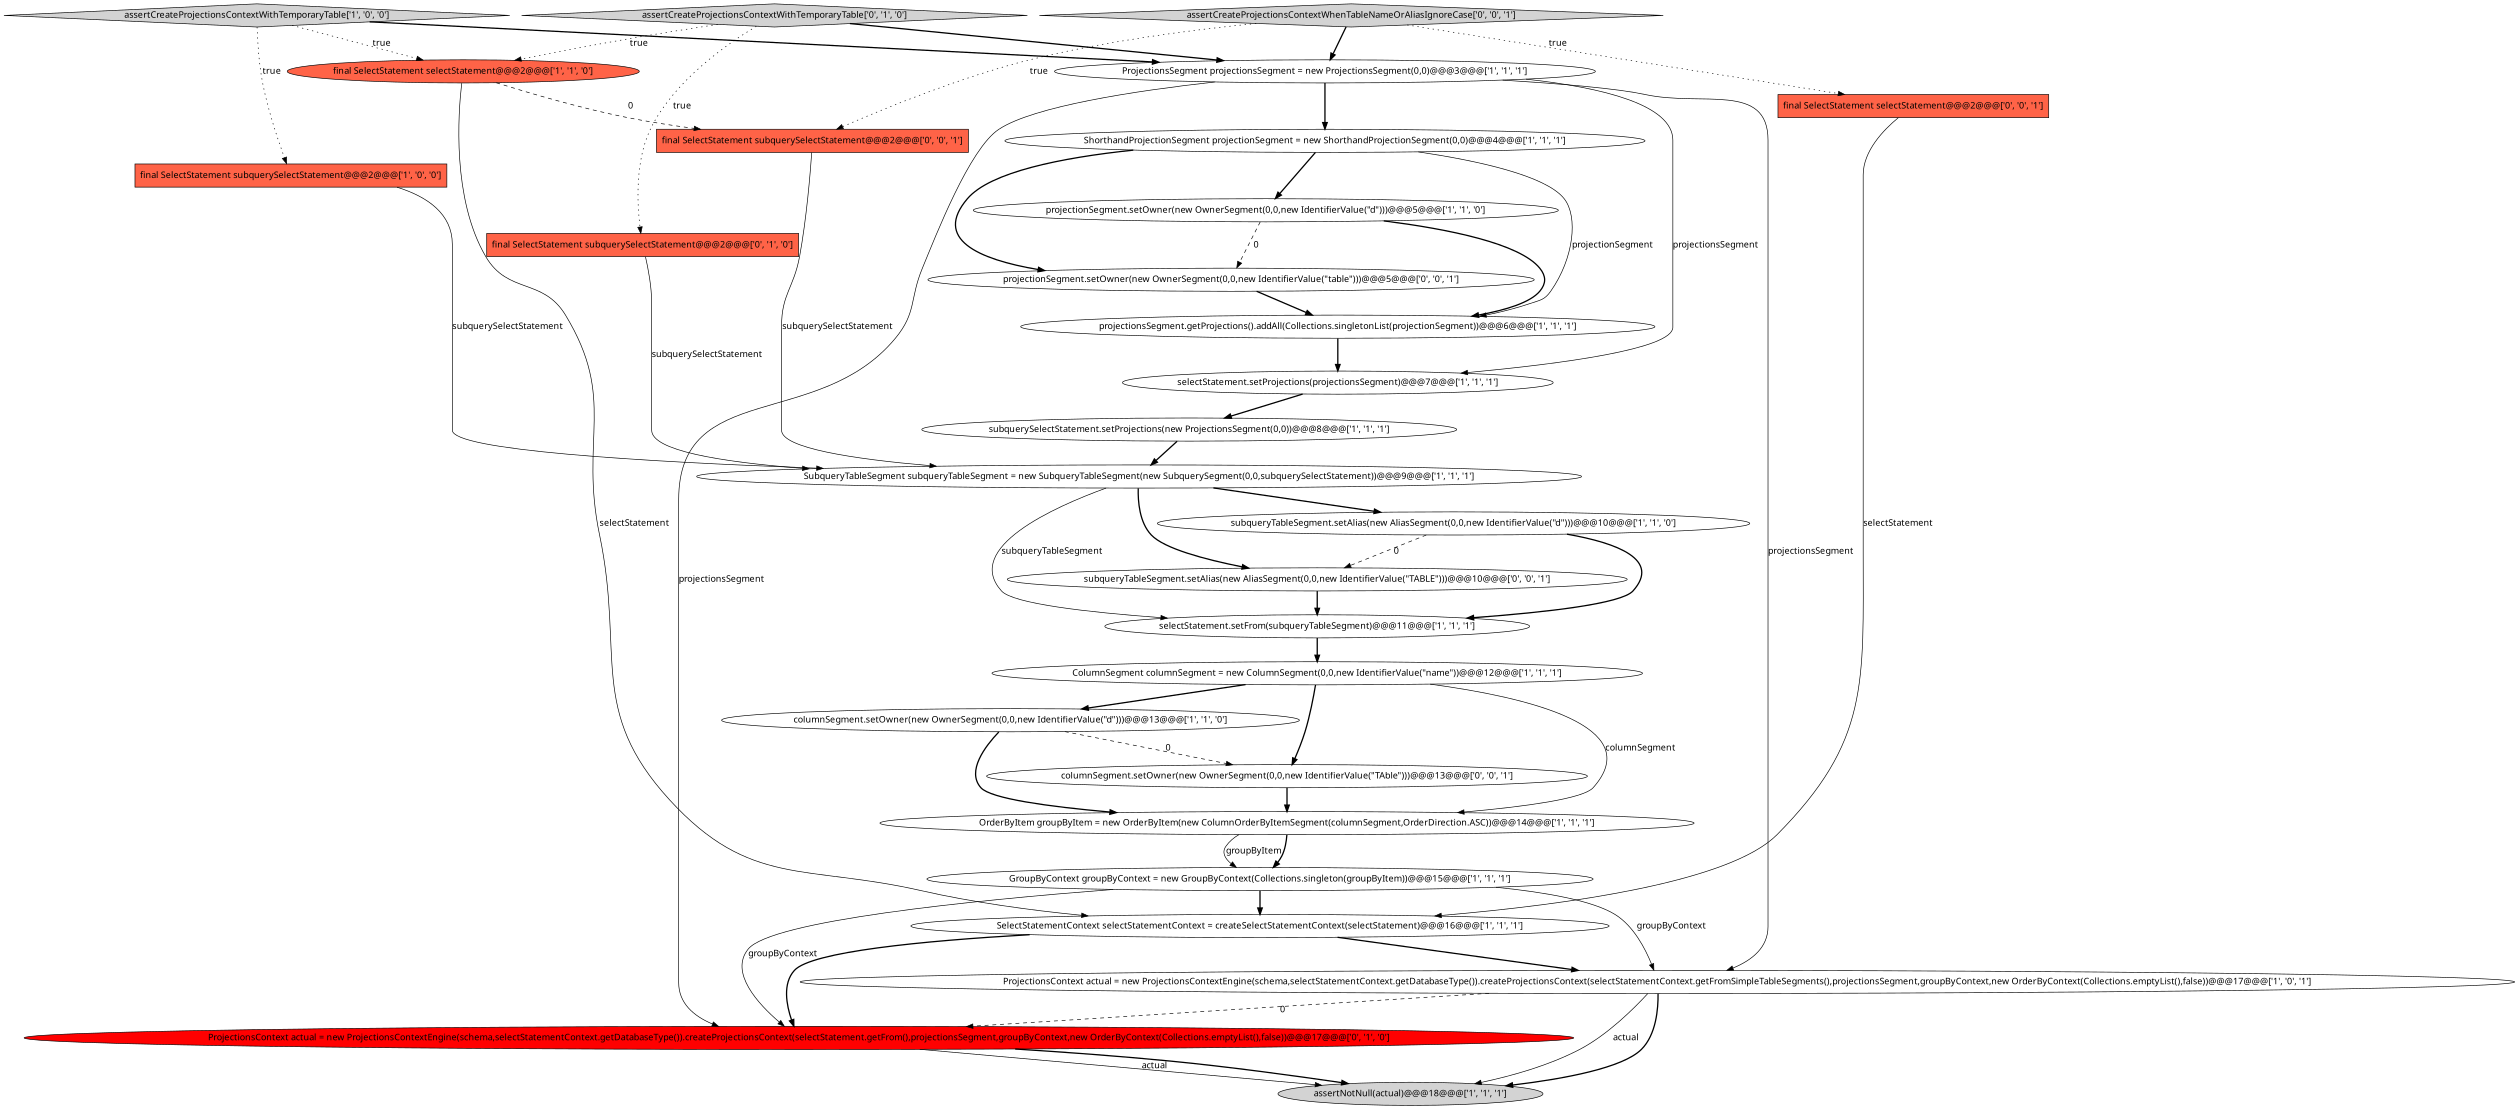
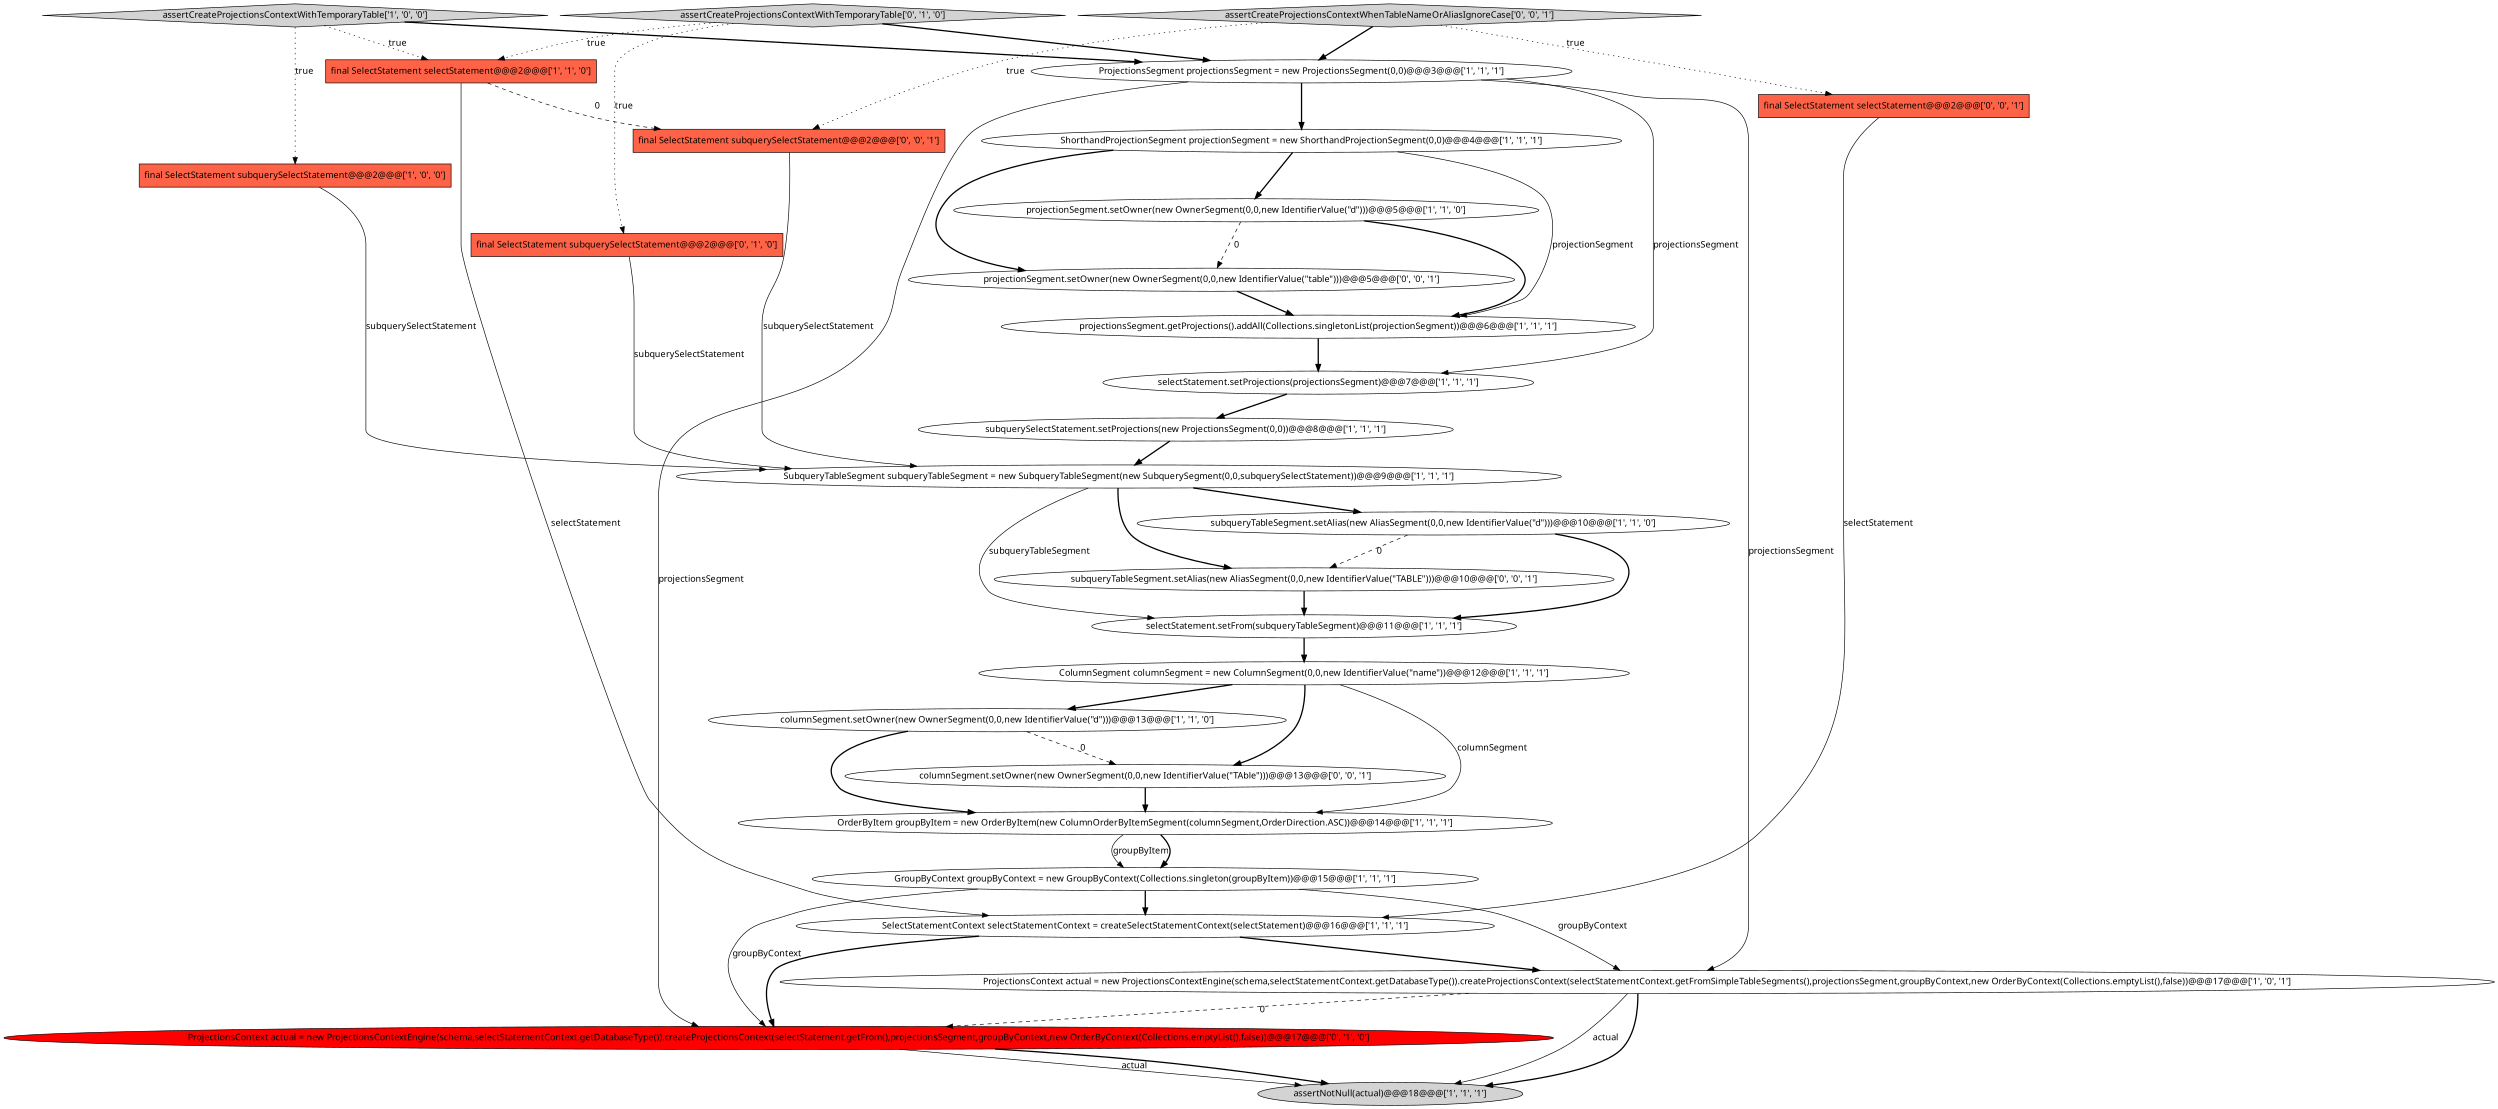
(463, 71) -> (461, 71)
